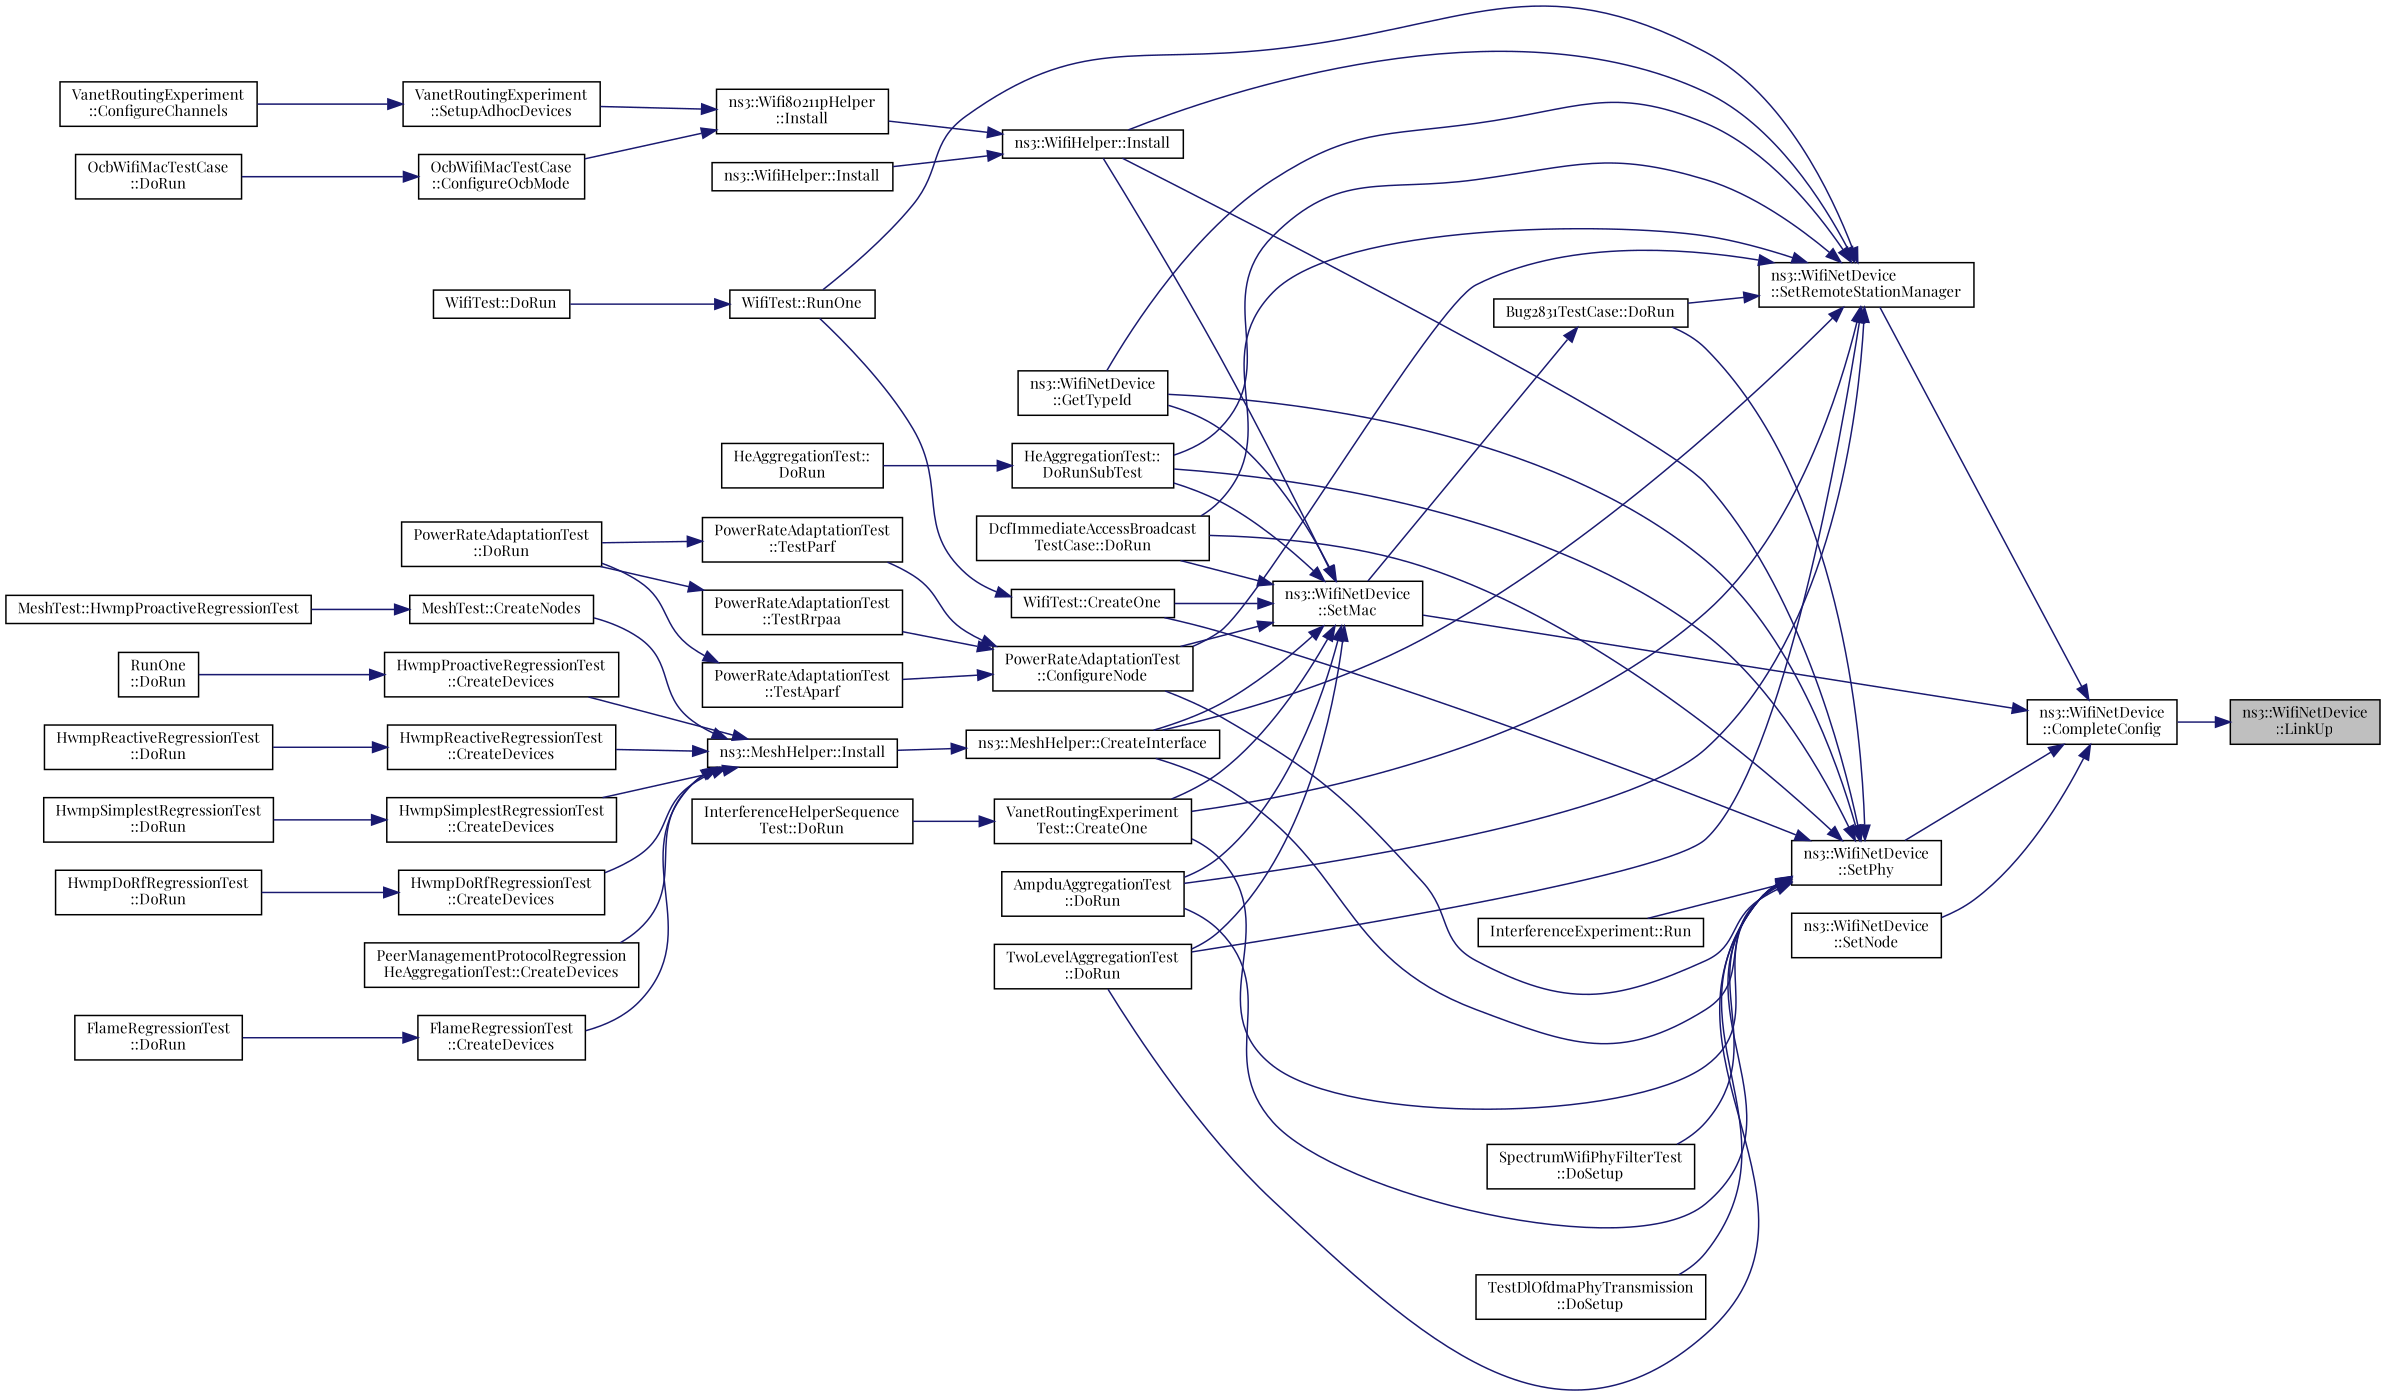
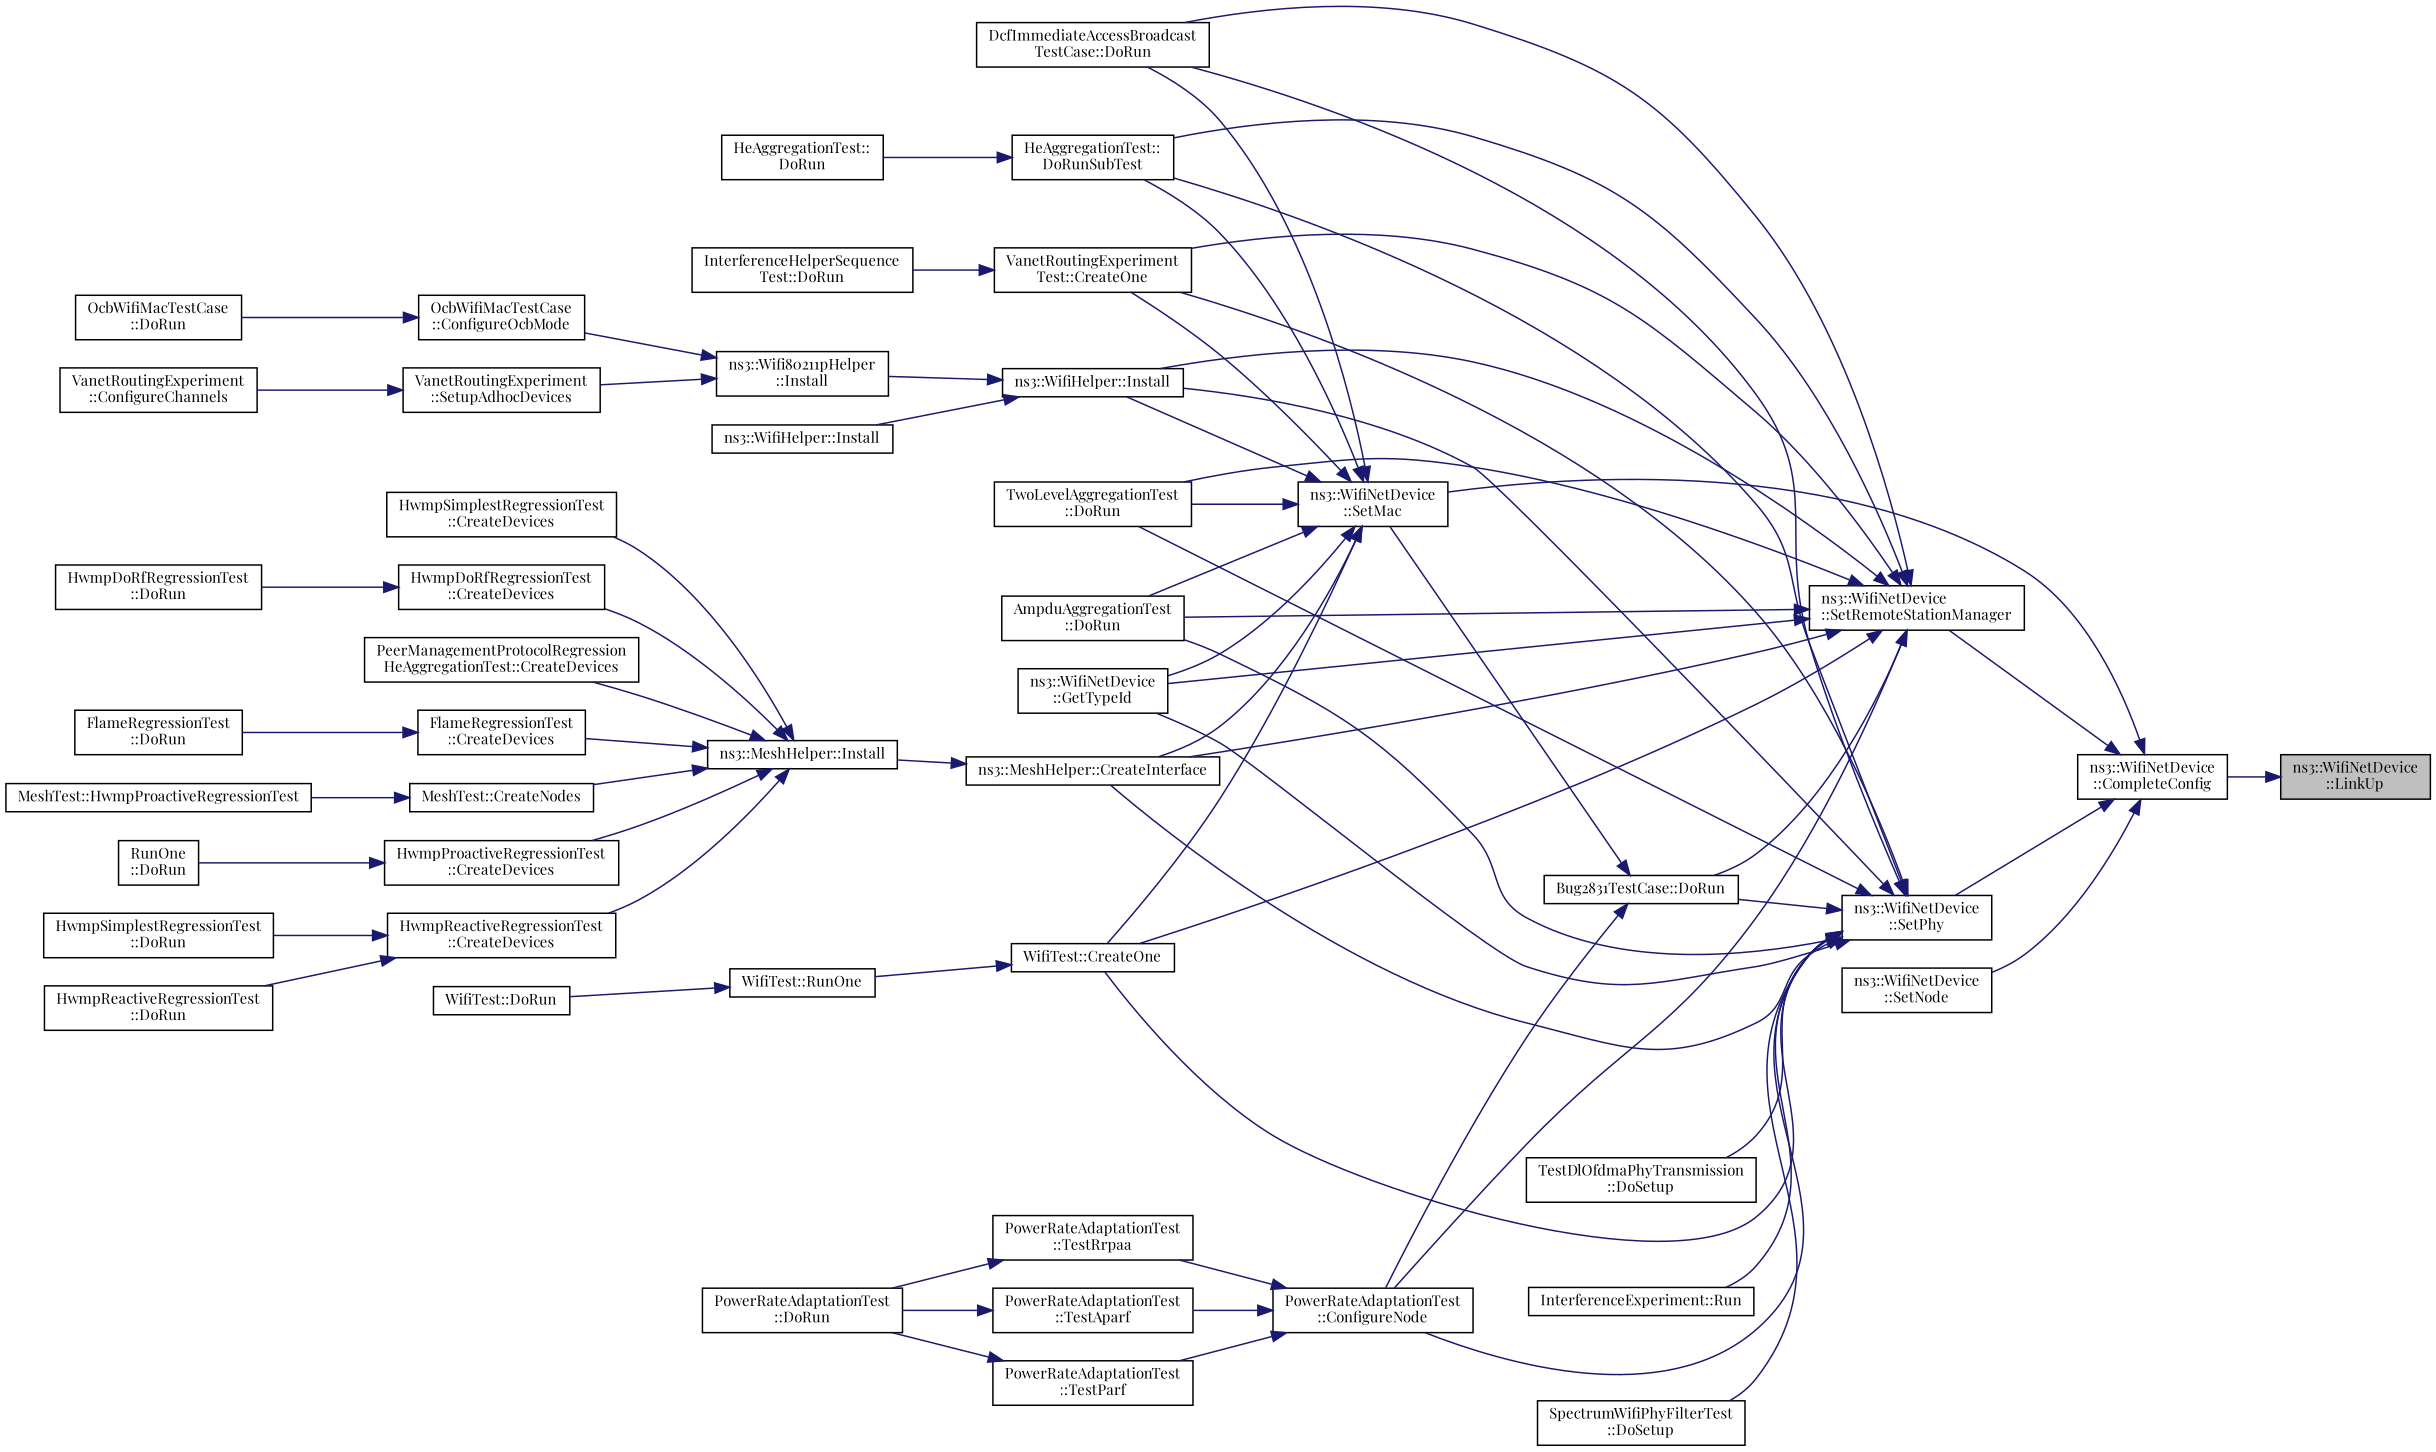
(1345, 39) -> (1513, 810)
(1219, 636) -> (1491, 1095)
(323, 820) -> (323, 935)
